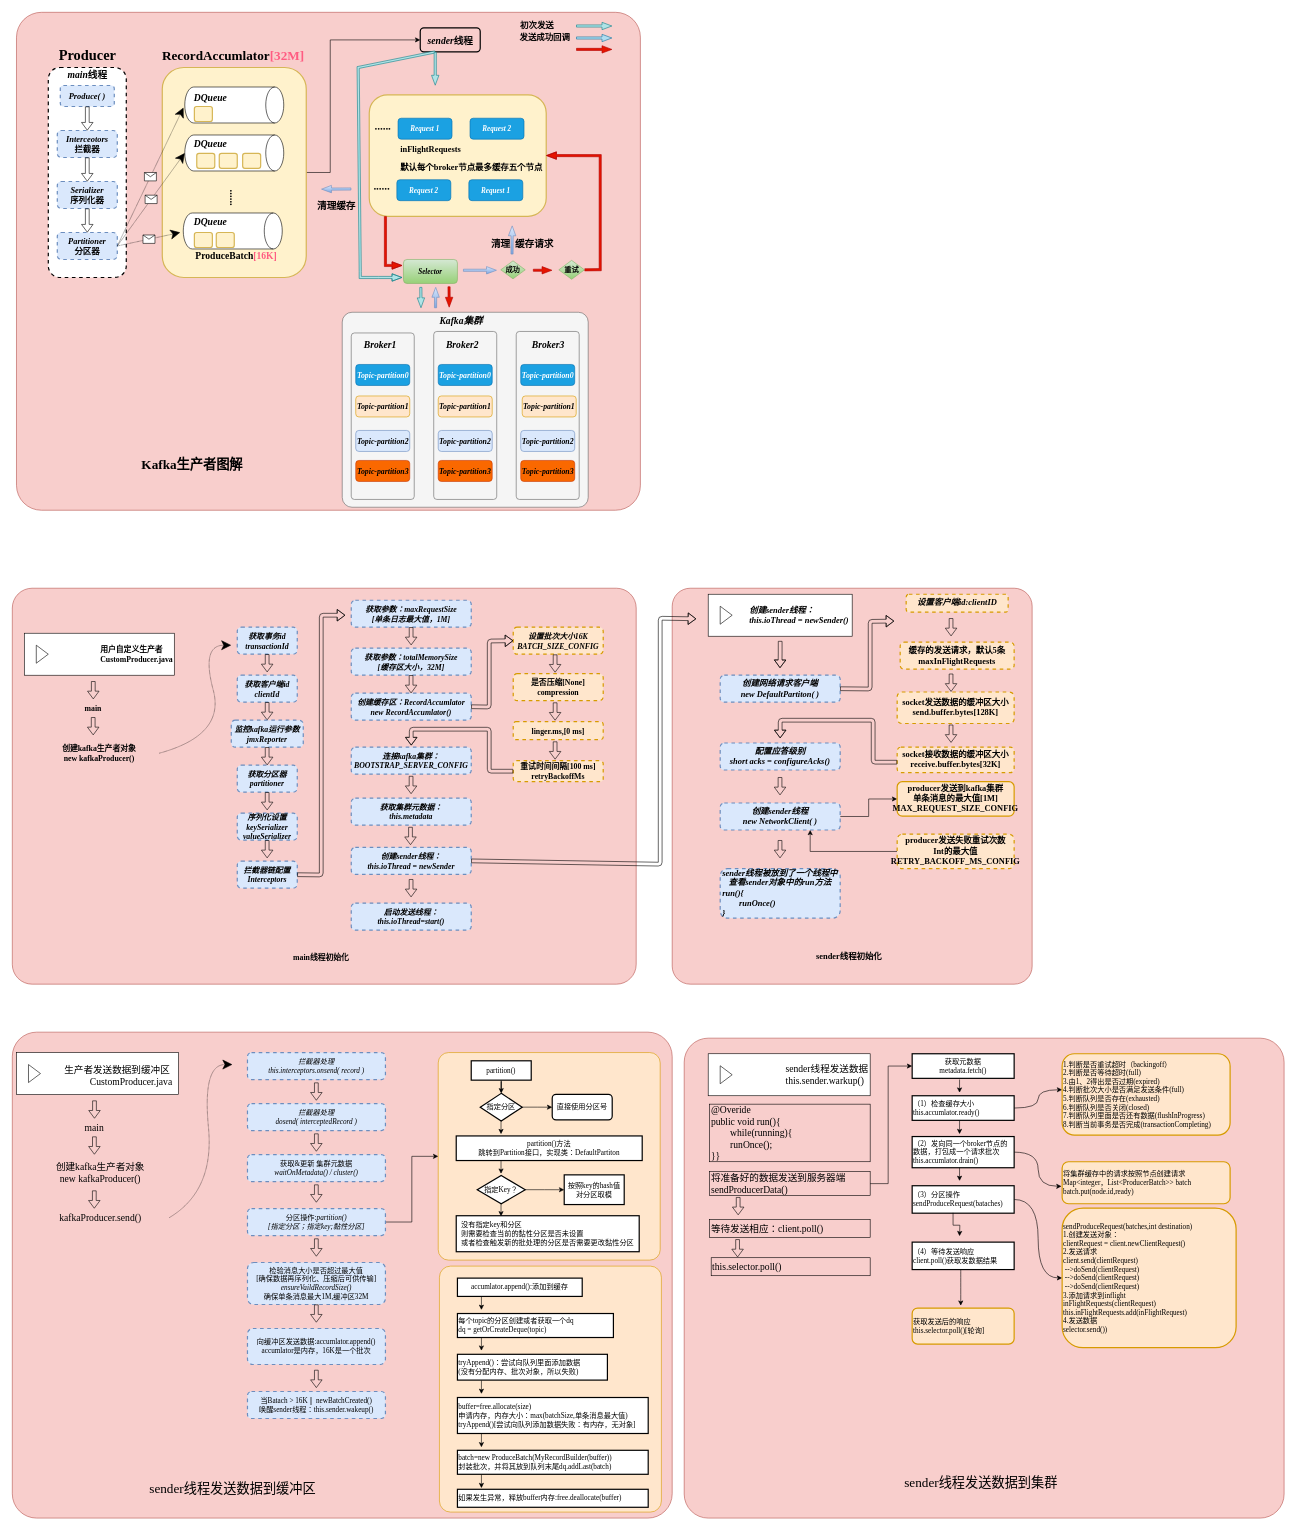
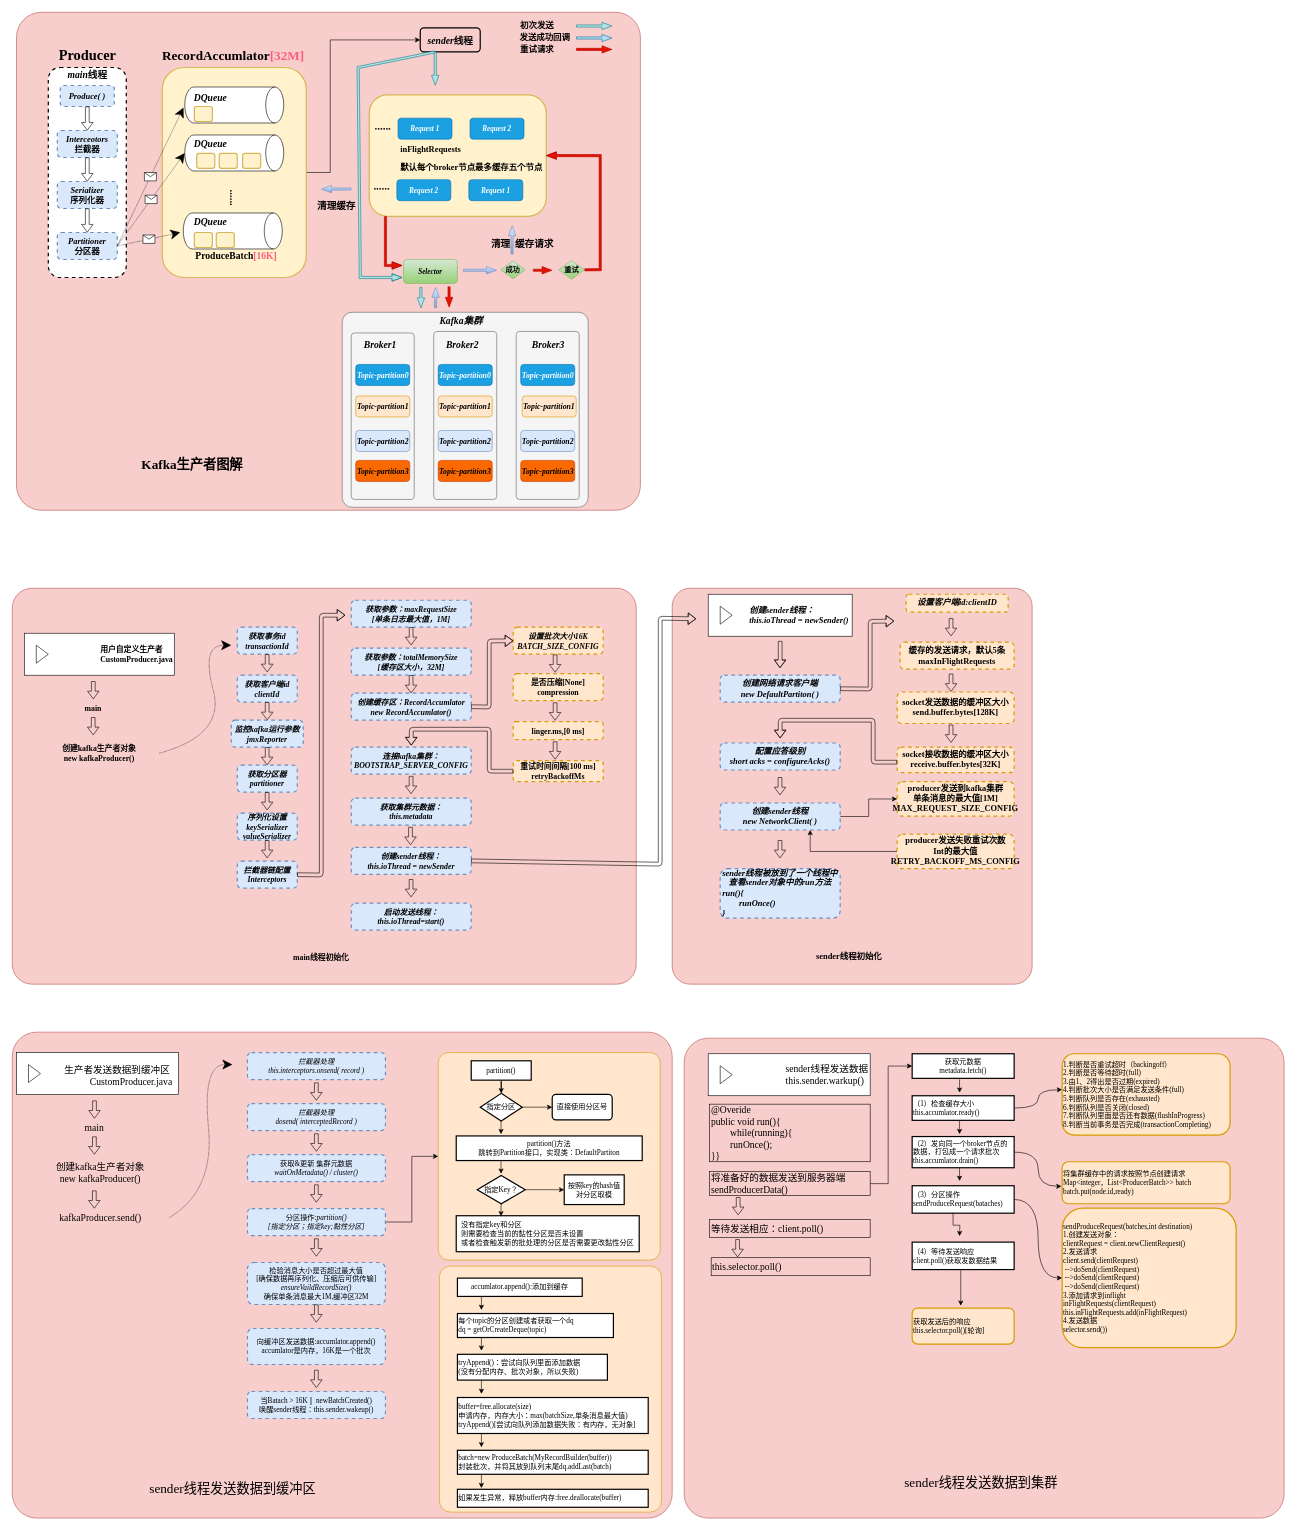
none -> (537, 50)
(956, 799) -> (956, 799)
